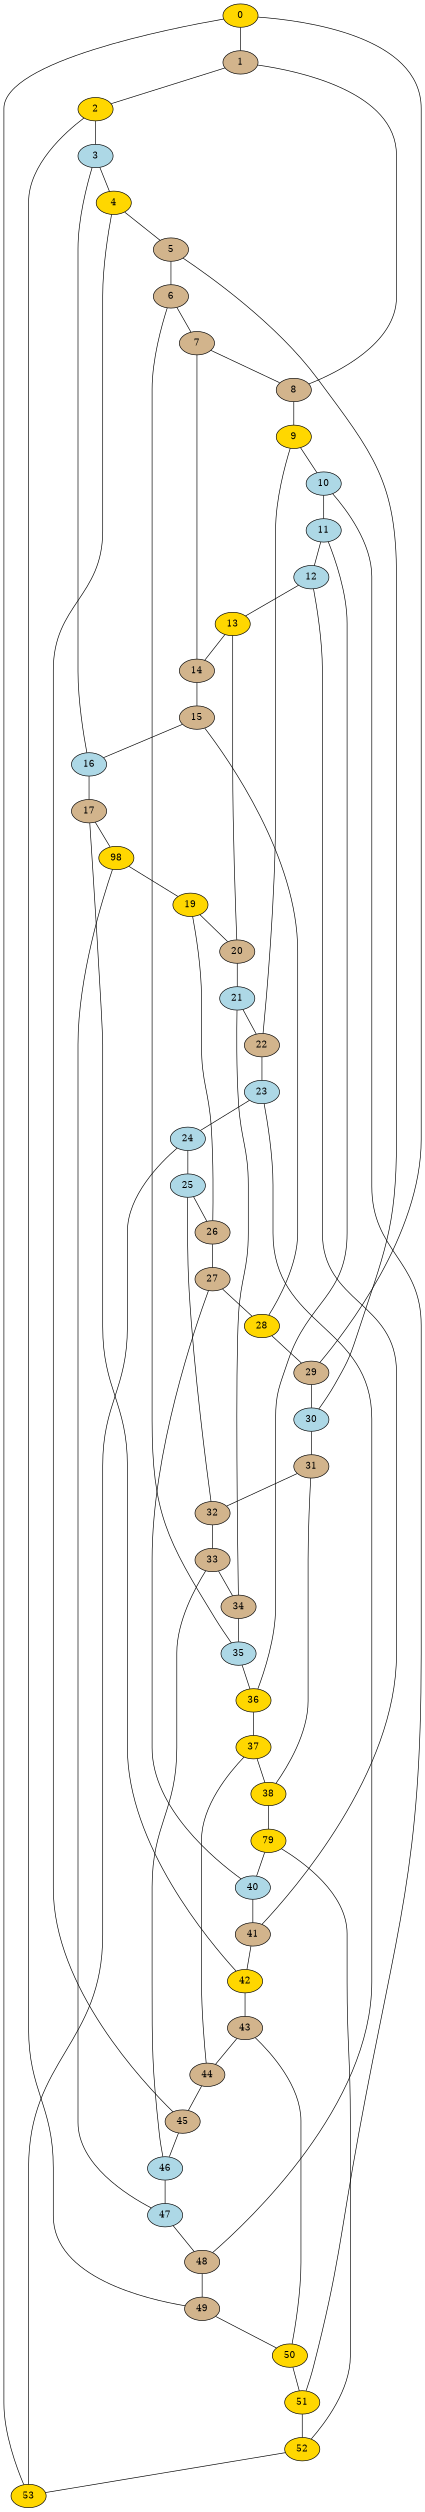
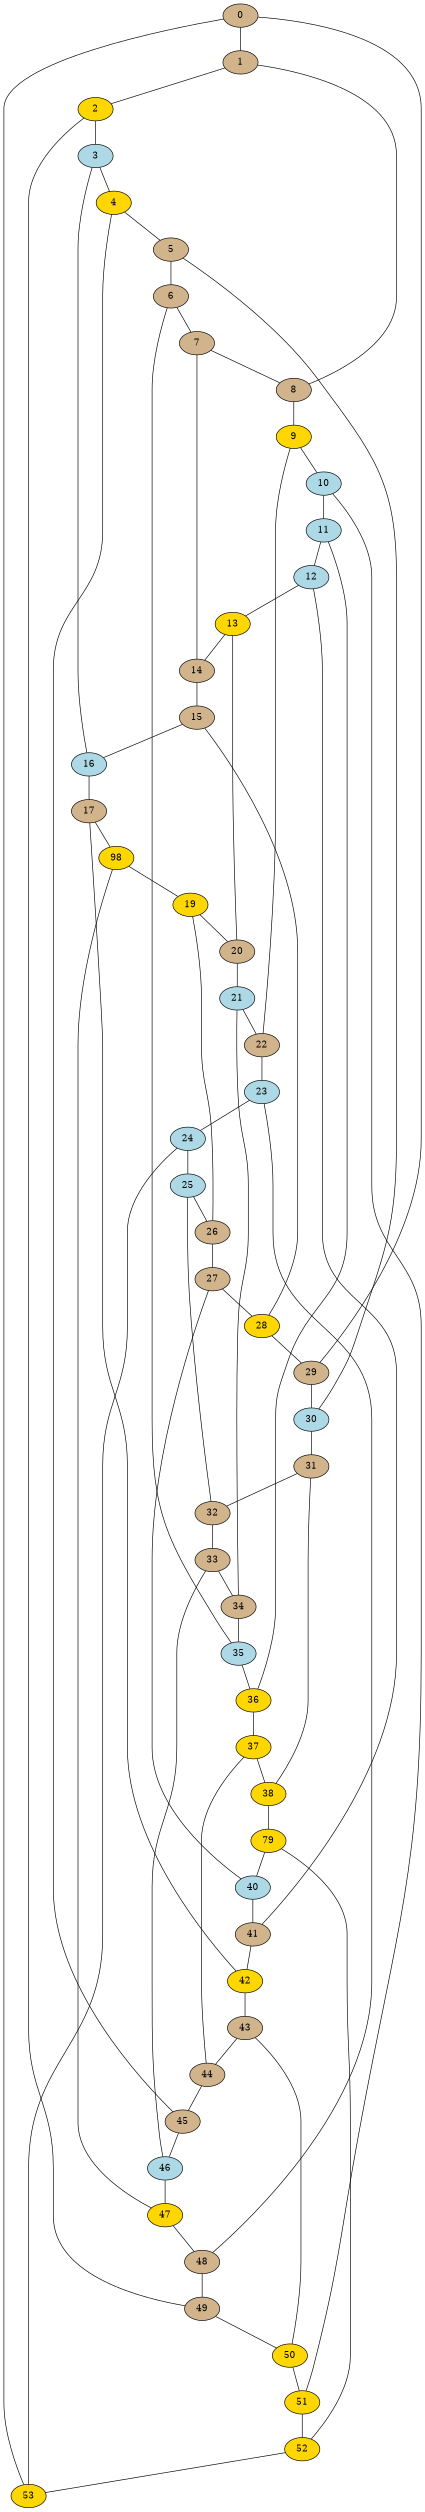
(240, 16) -> (240, 16)
(165, 2215) -> (165, 2215)
